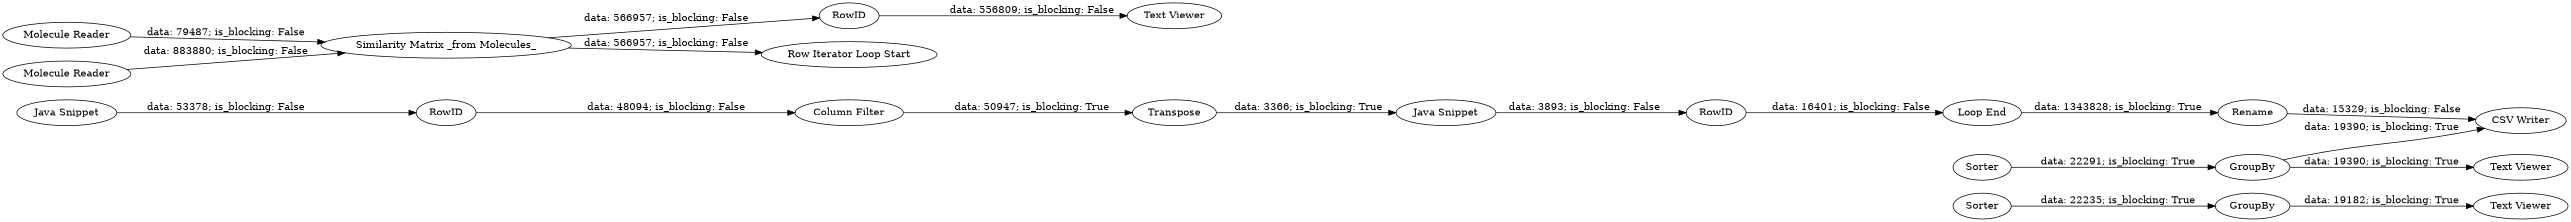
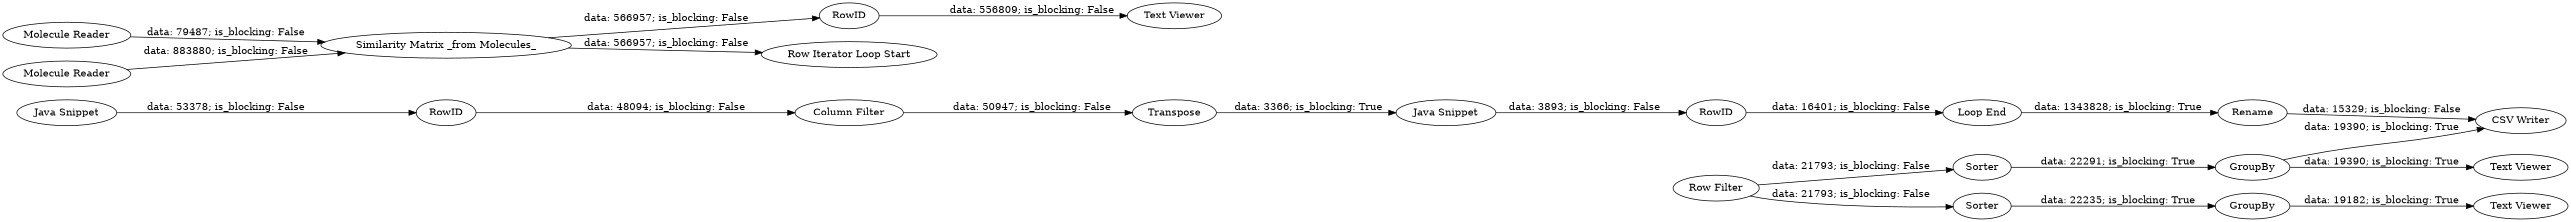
(1032, 107) -> (1032, 107)
none -> (1716, 188)
